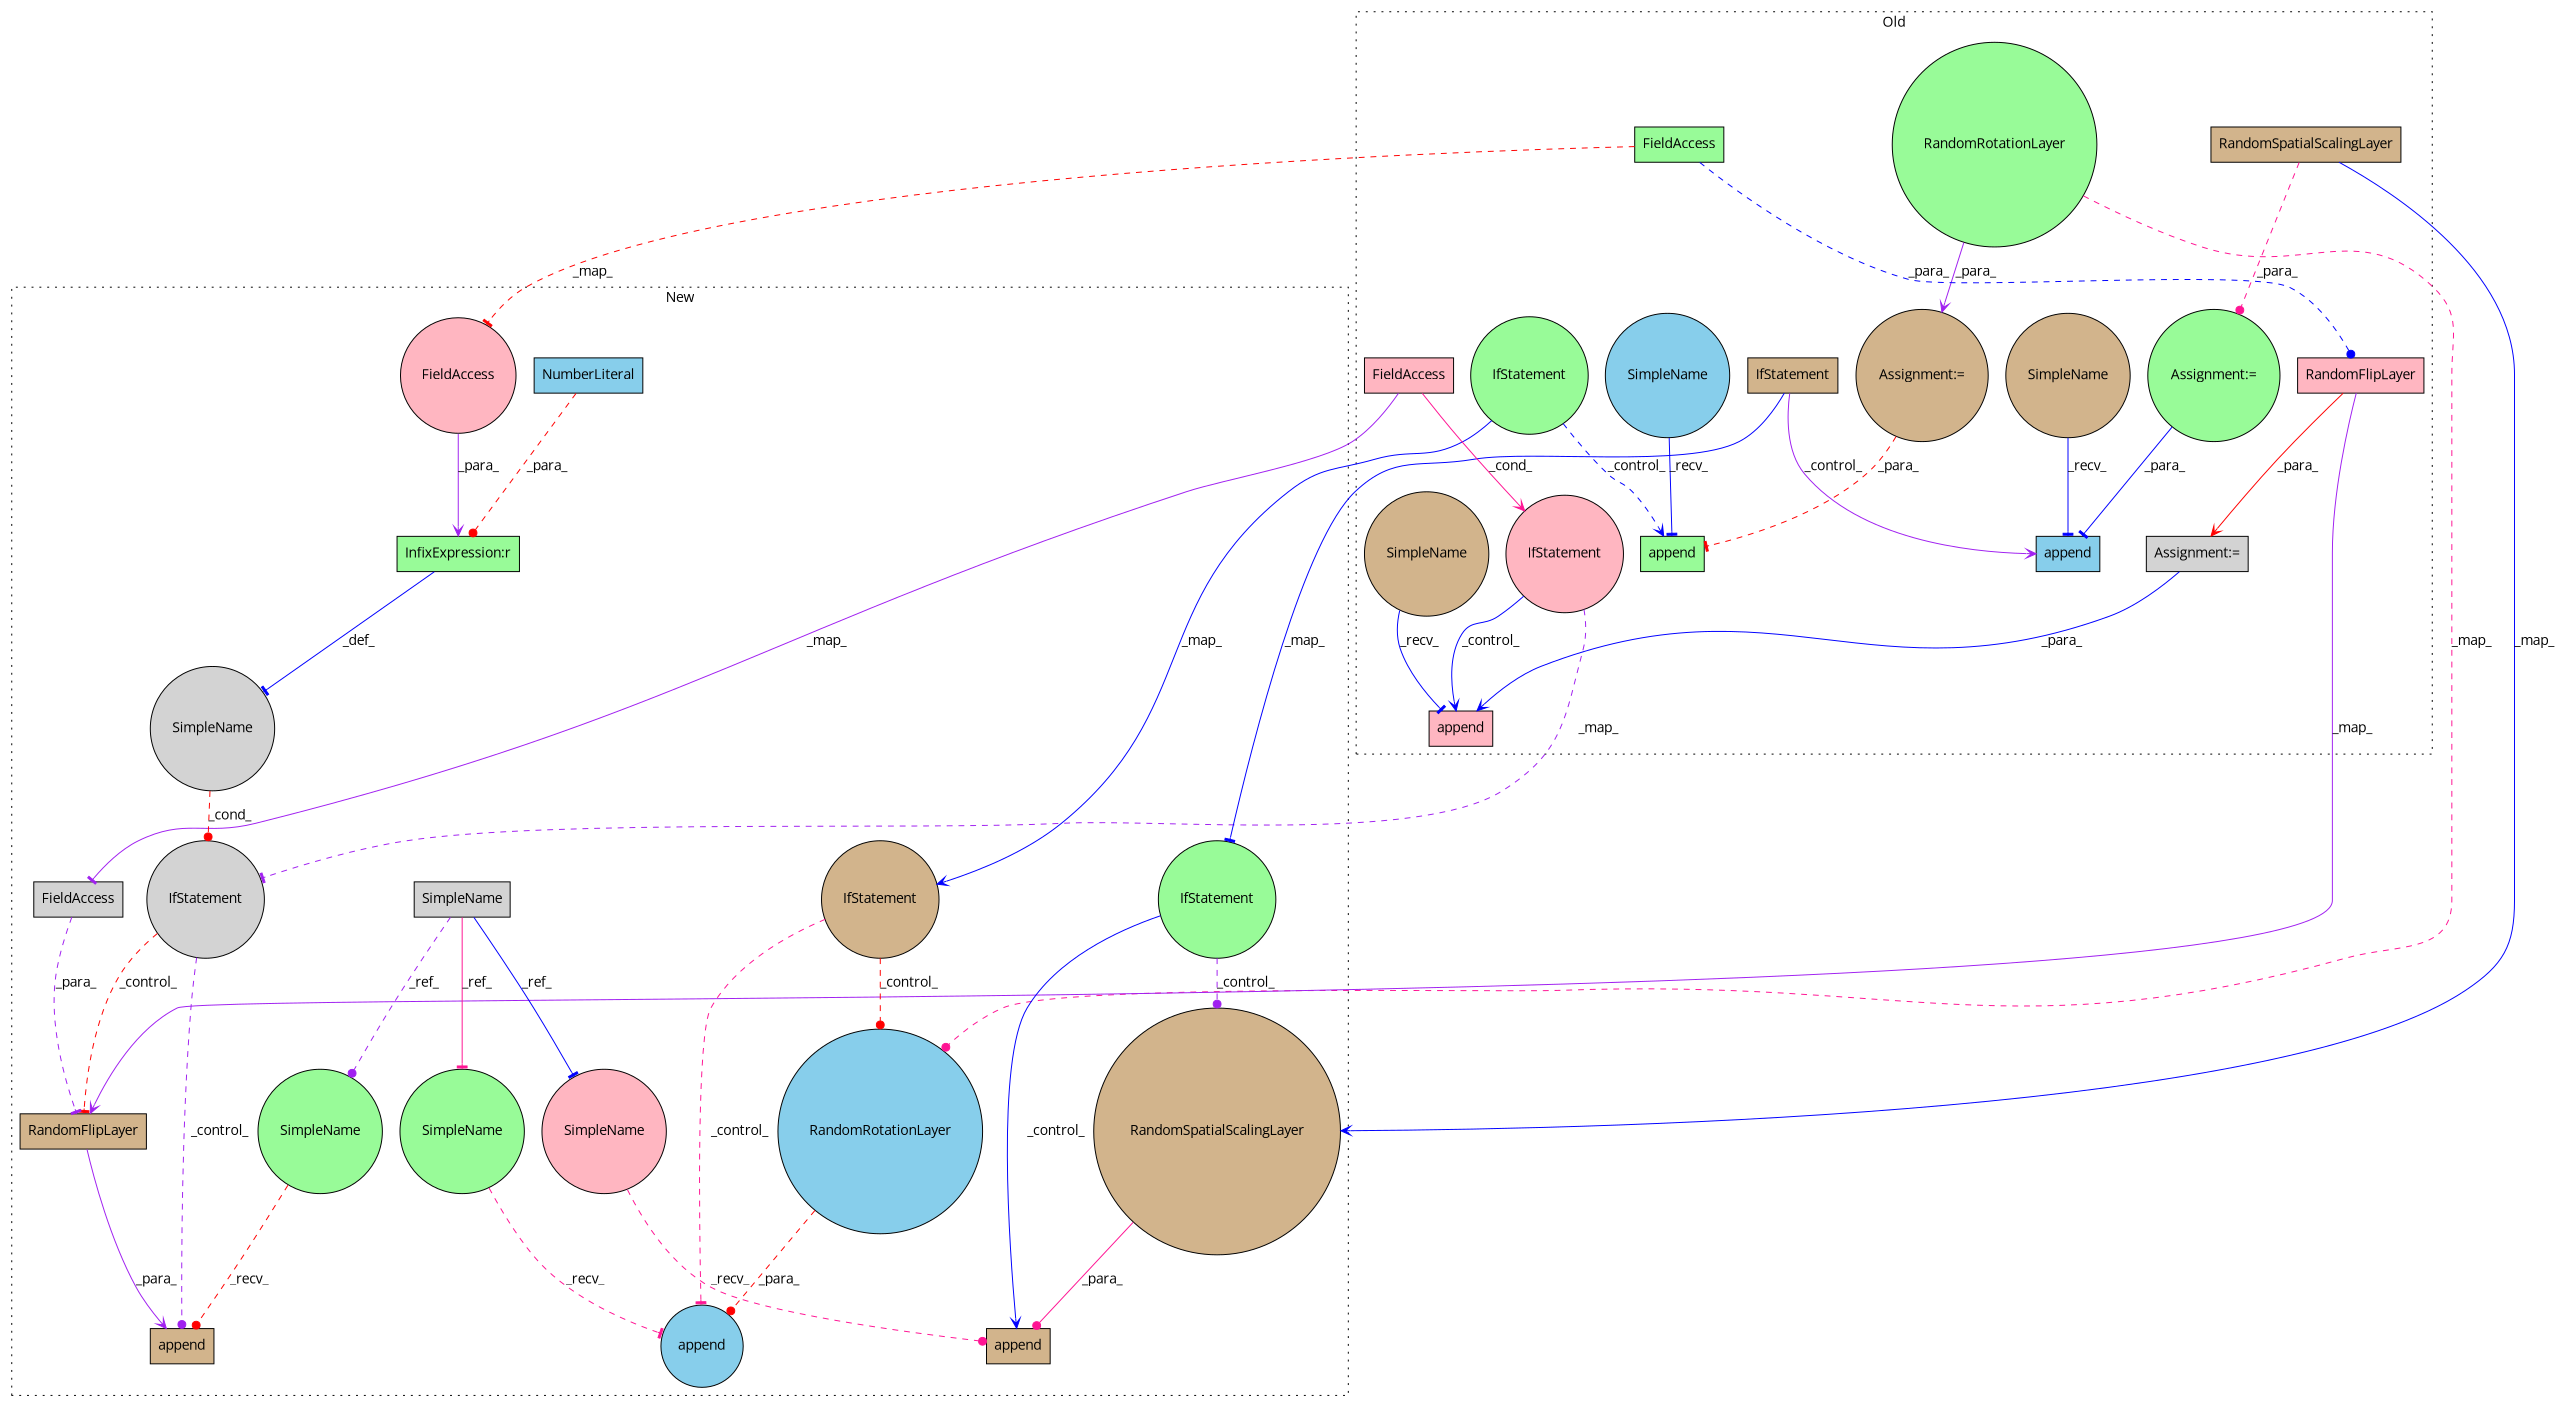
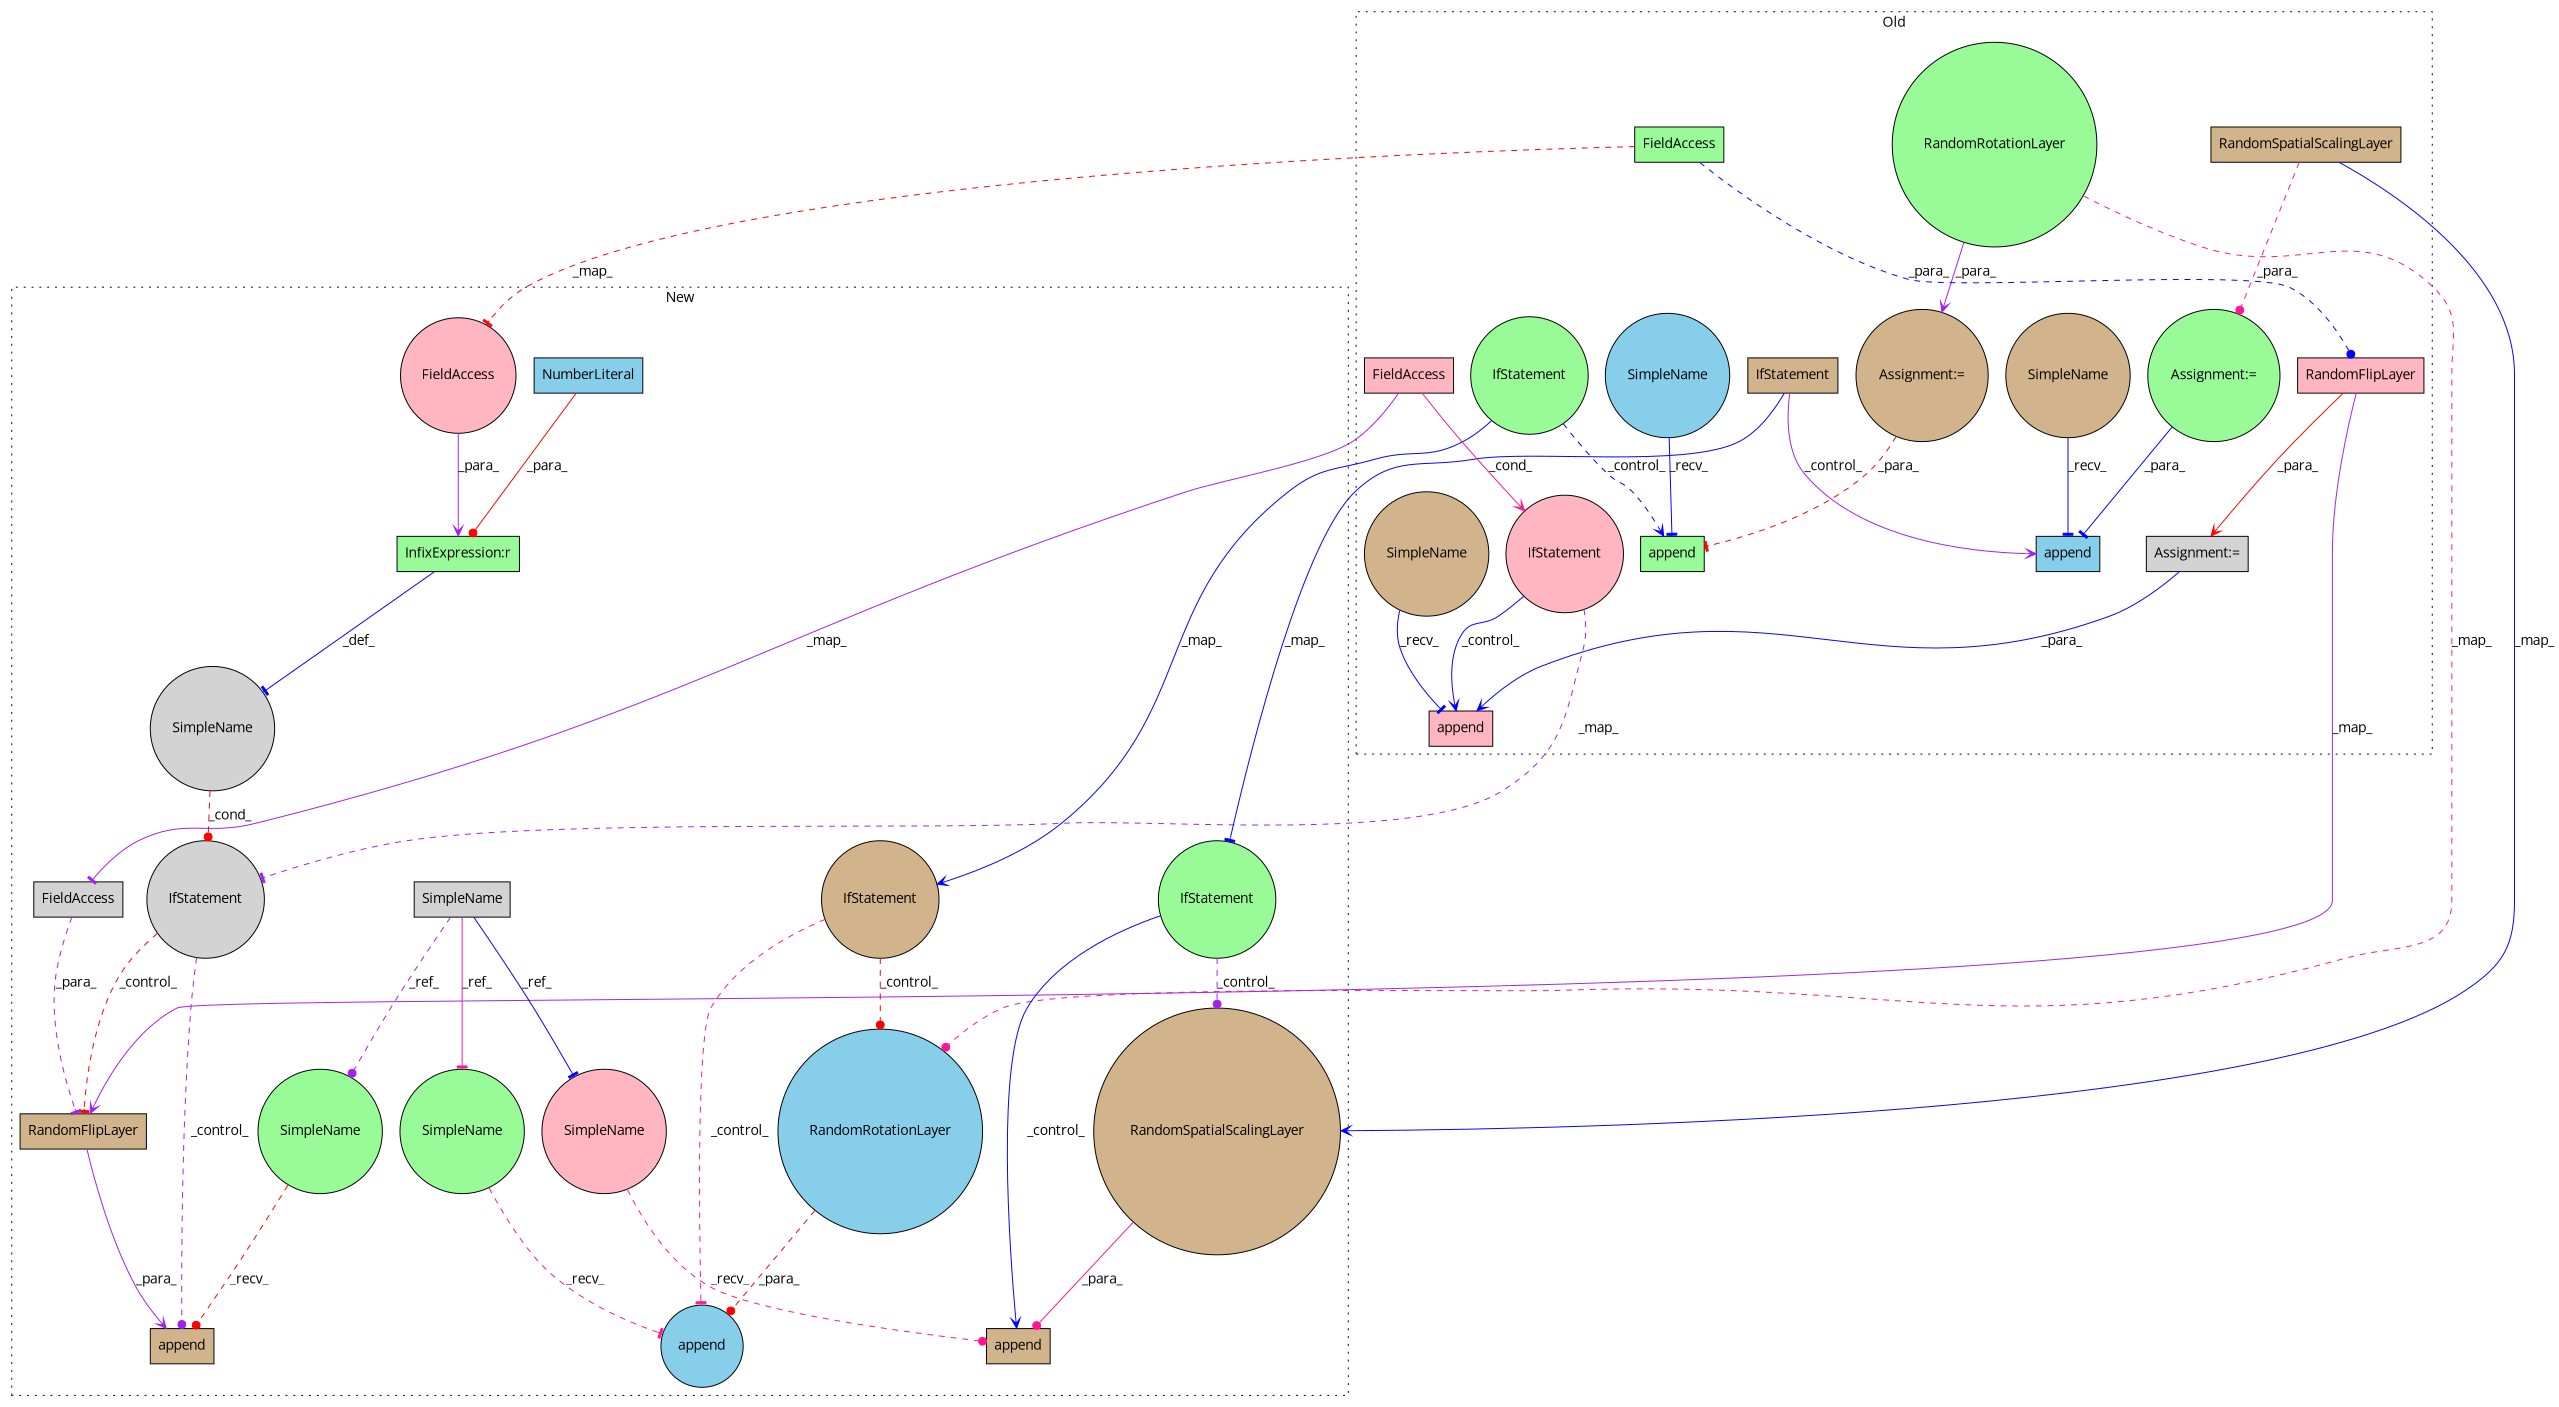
(526, 462) -> (526, 462)
